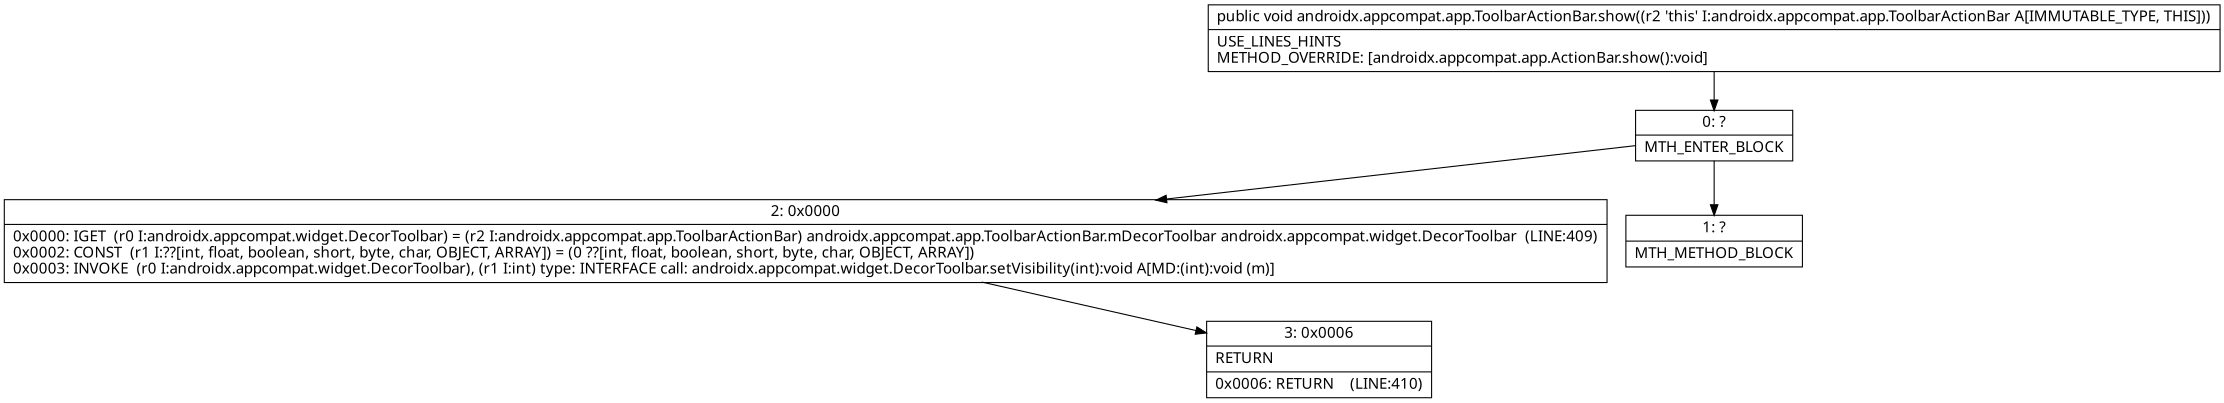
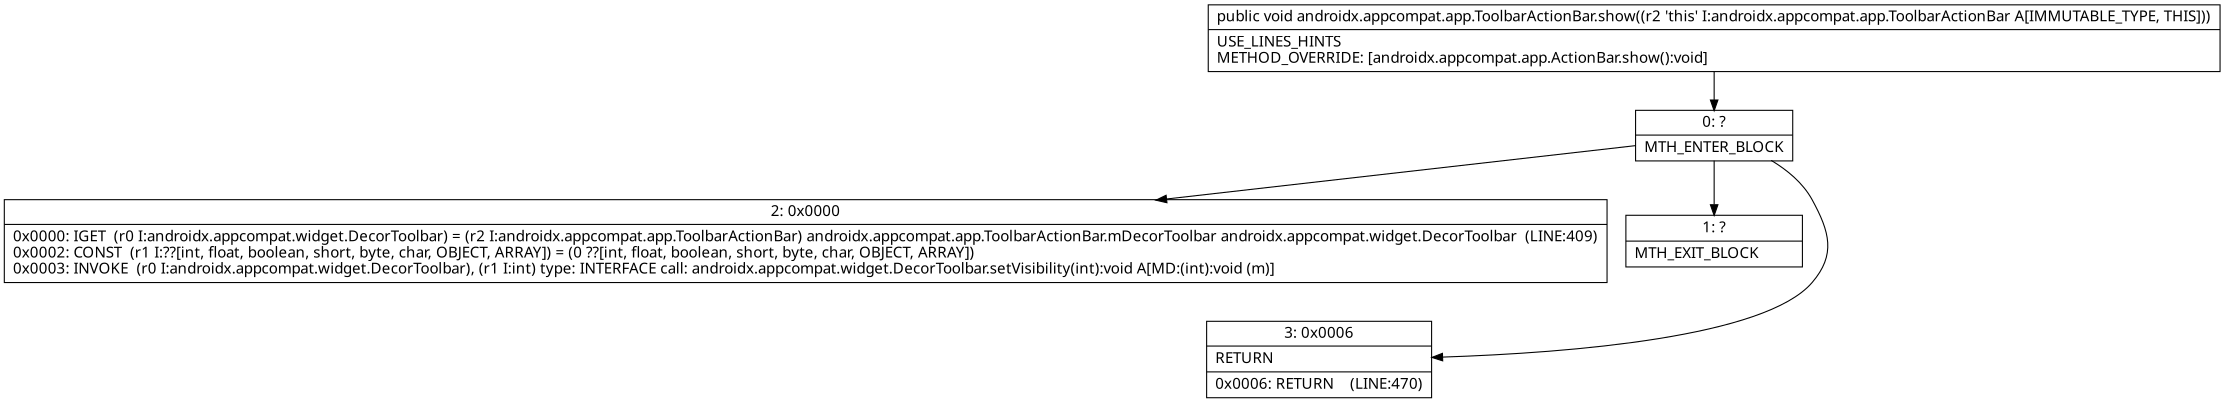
(1714, 253) -> (1697, 253)
(1089, 306) -> (1706, 330)
(1319, 384) -> (1319, 384)
